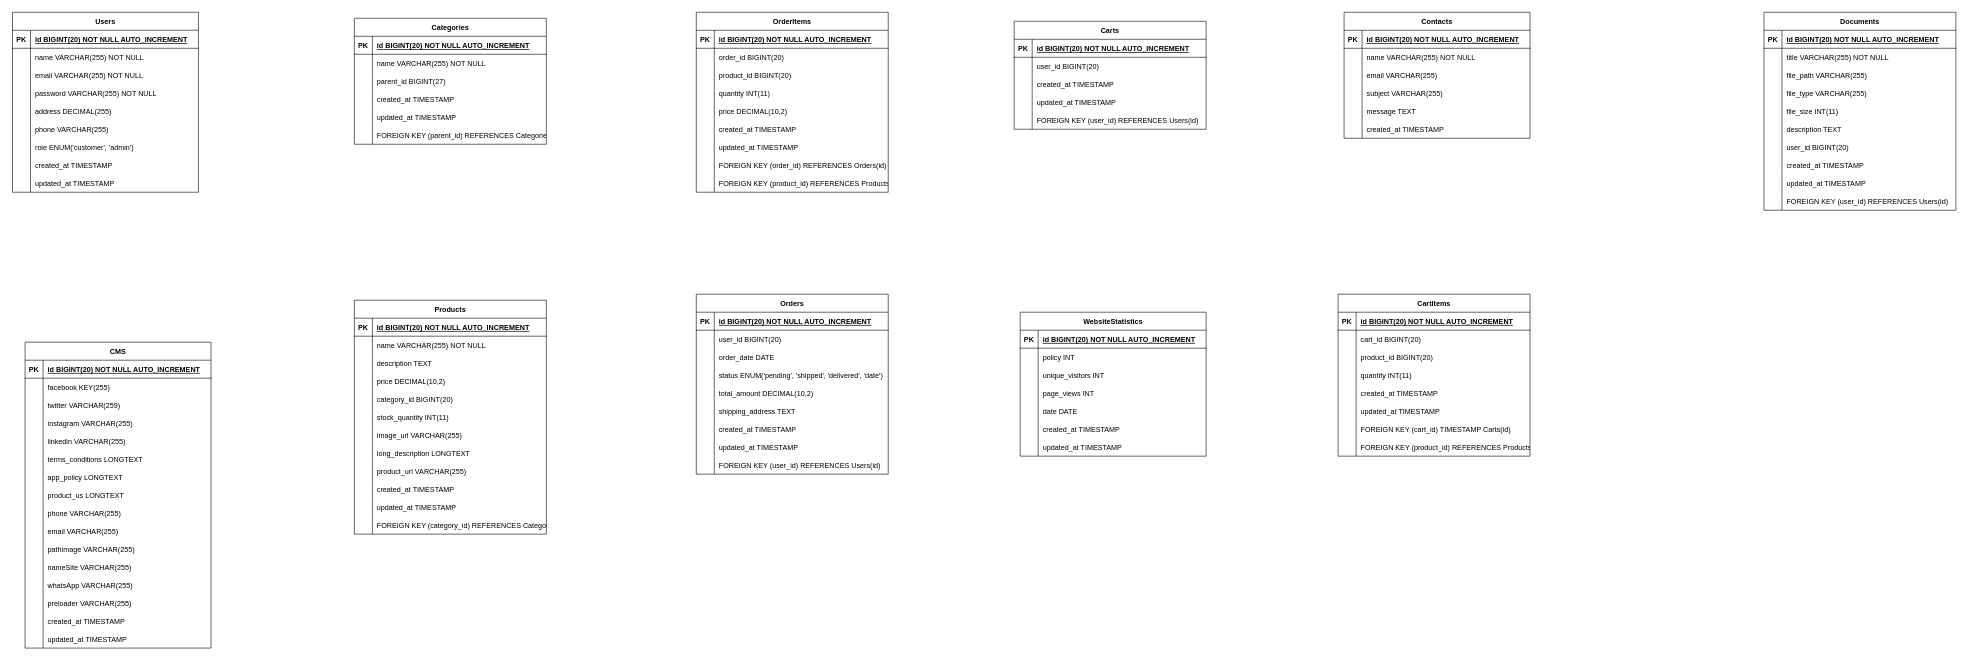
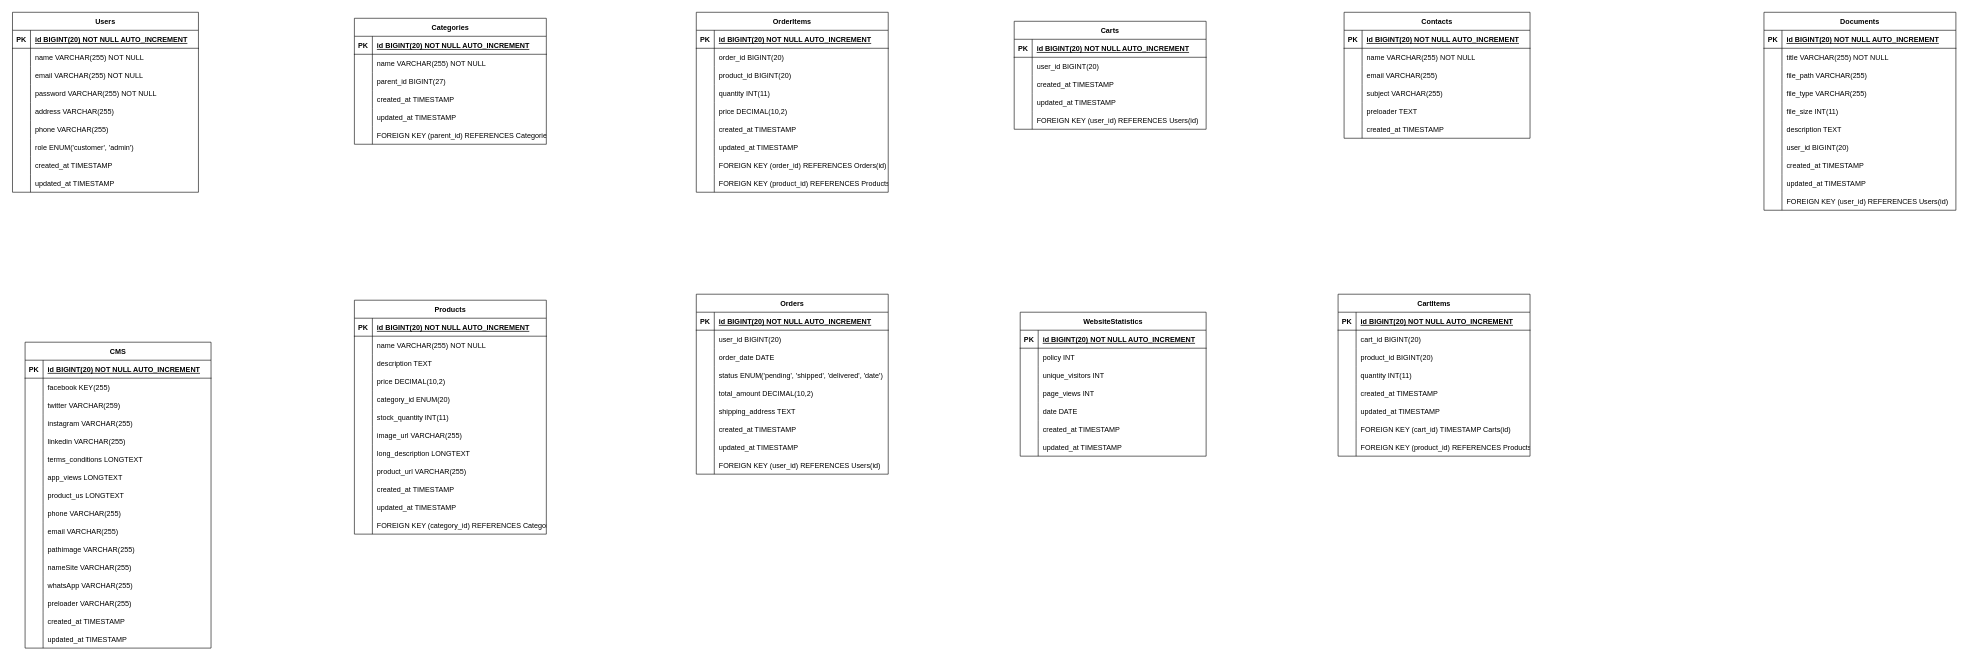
(74, 112) -> (74, 112)
(1390, 112) -> (1393, 112)
(419, 400) -> (415, 400)
(83, 478) -> (82, 478)
